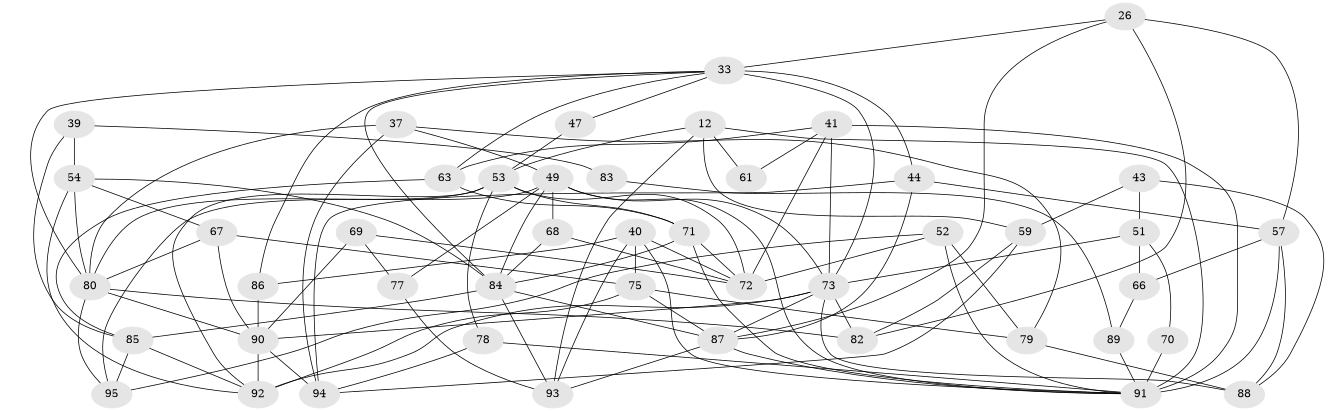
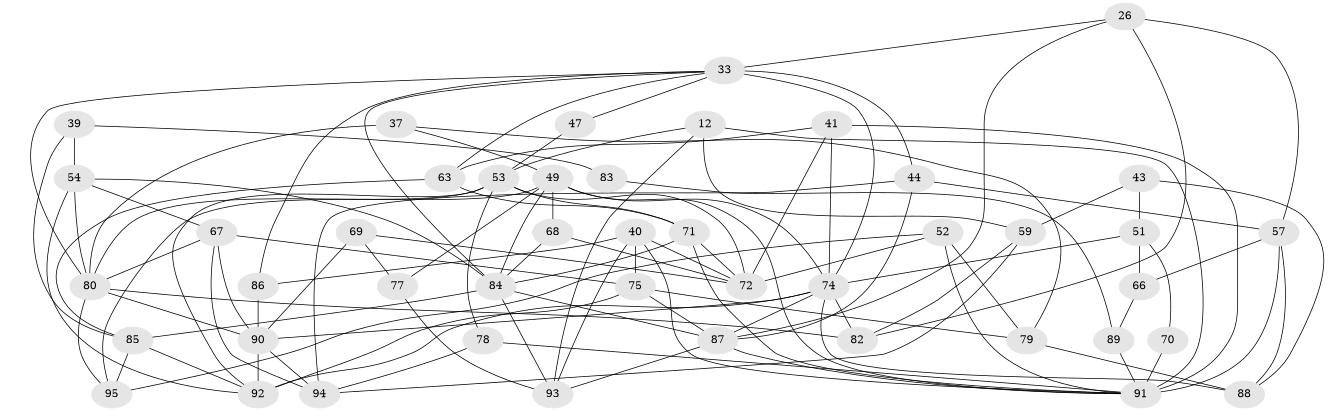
(746, 178) -> none
(309, 239) -> (222, 340)
(829, 286) -> (829, 286)
